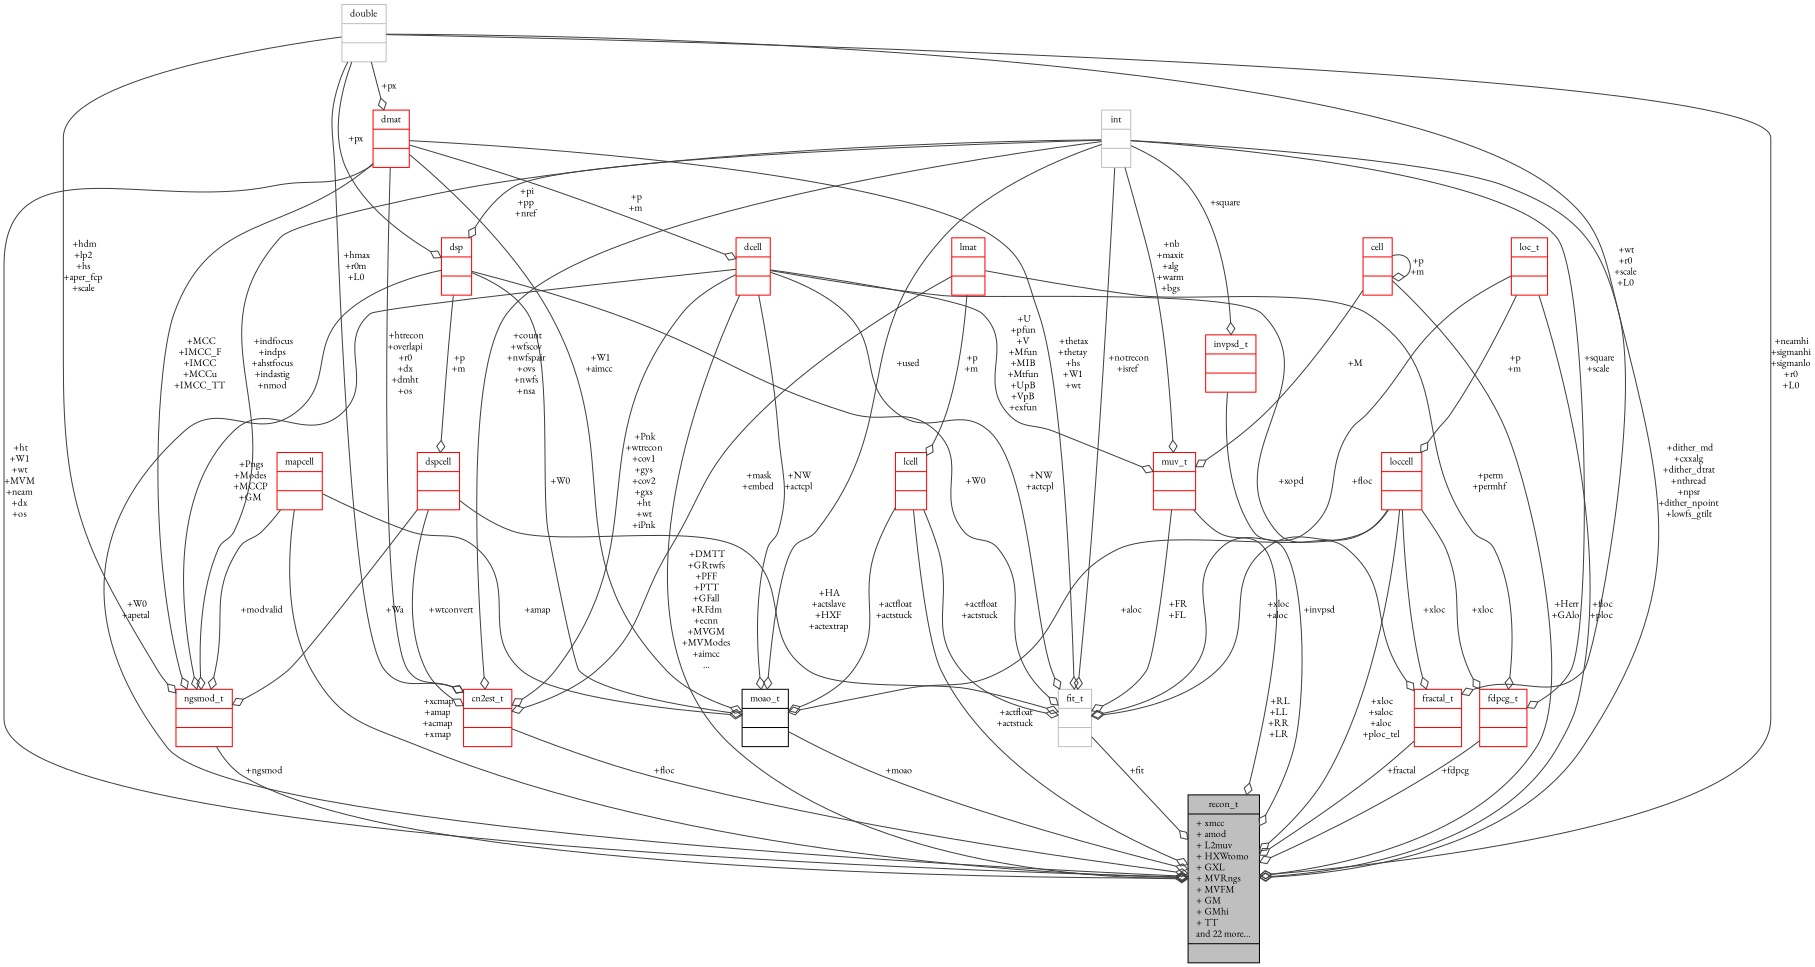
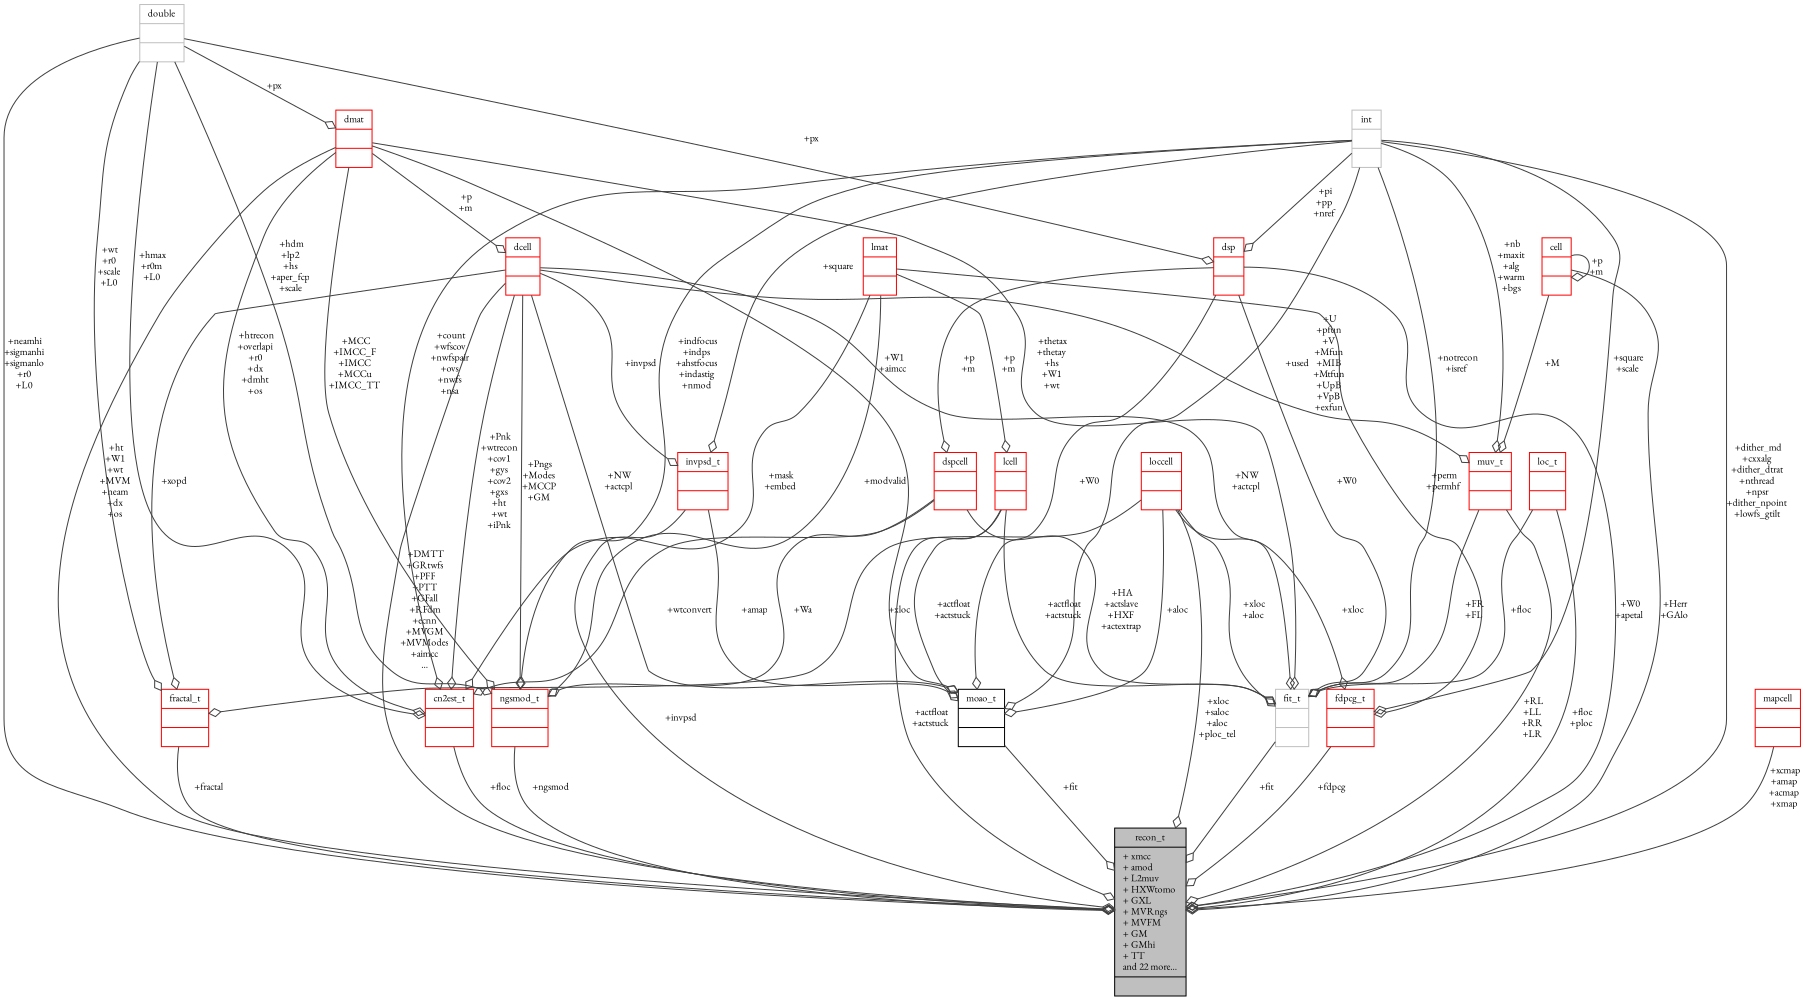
none -> (612, 359)
(1479, 368) -> none
(224, 583) -> (760, 548)
(501, 634) -> (742, 672)
(898, 771) -> (1069, 787)
